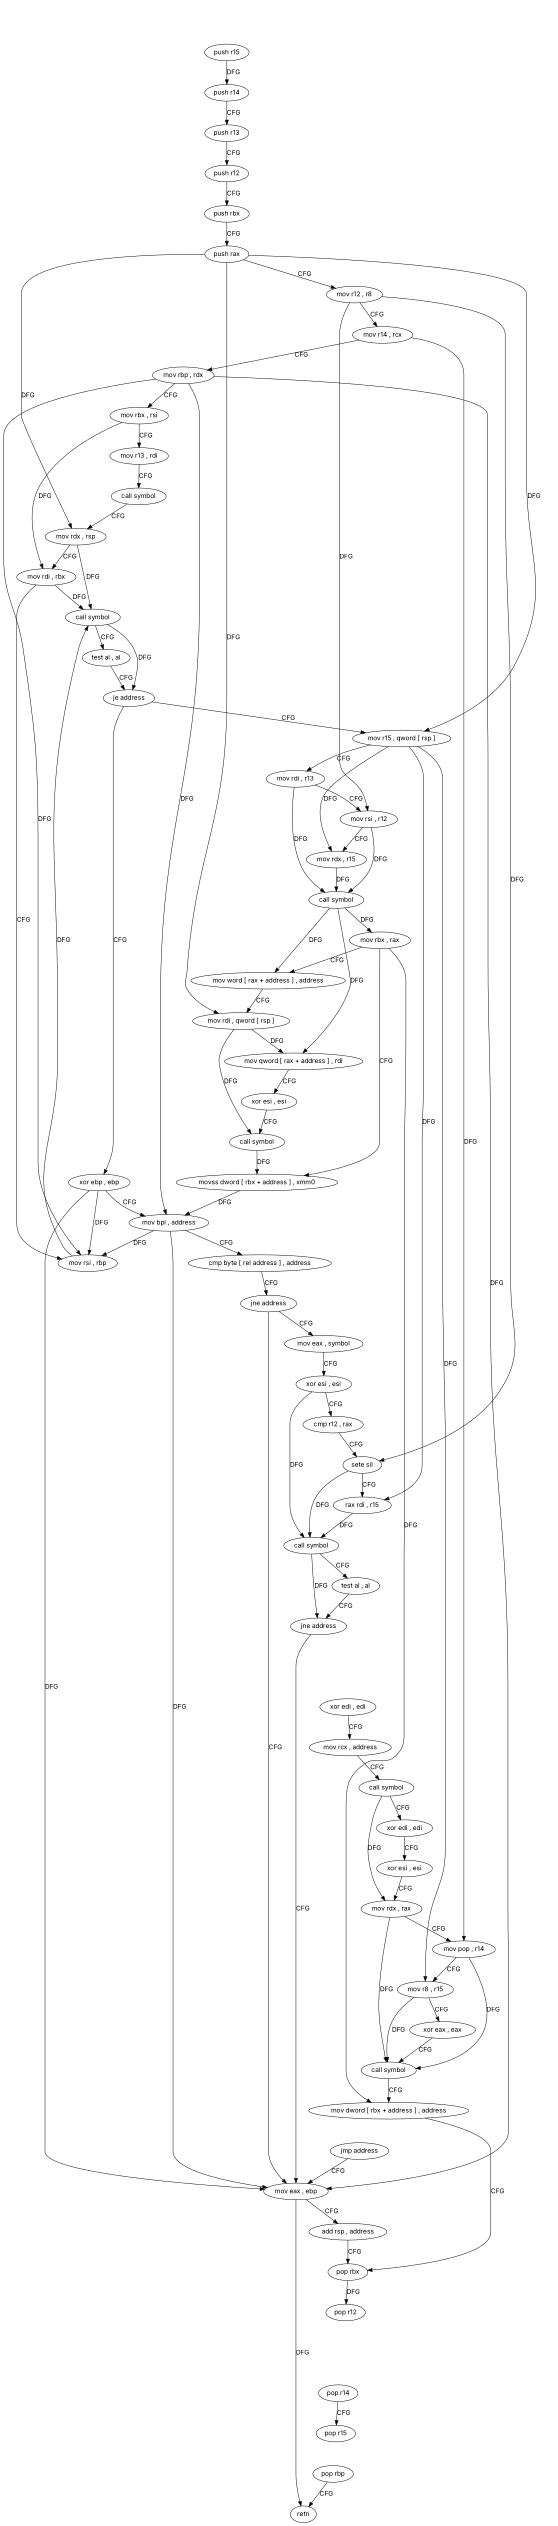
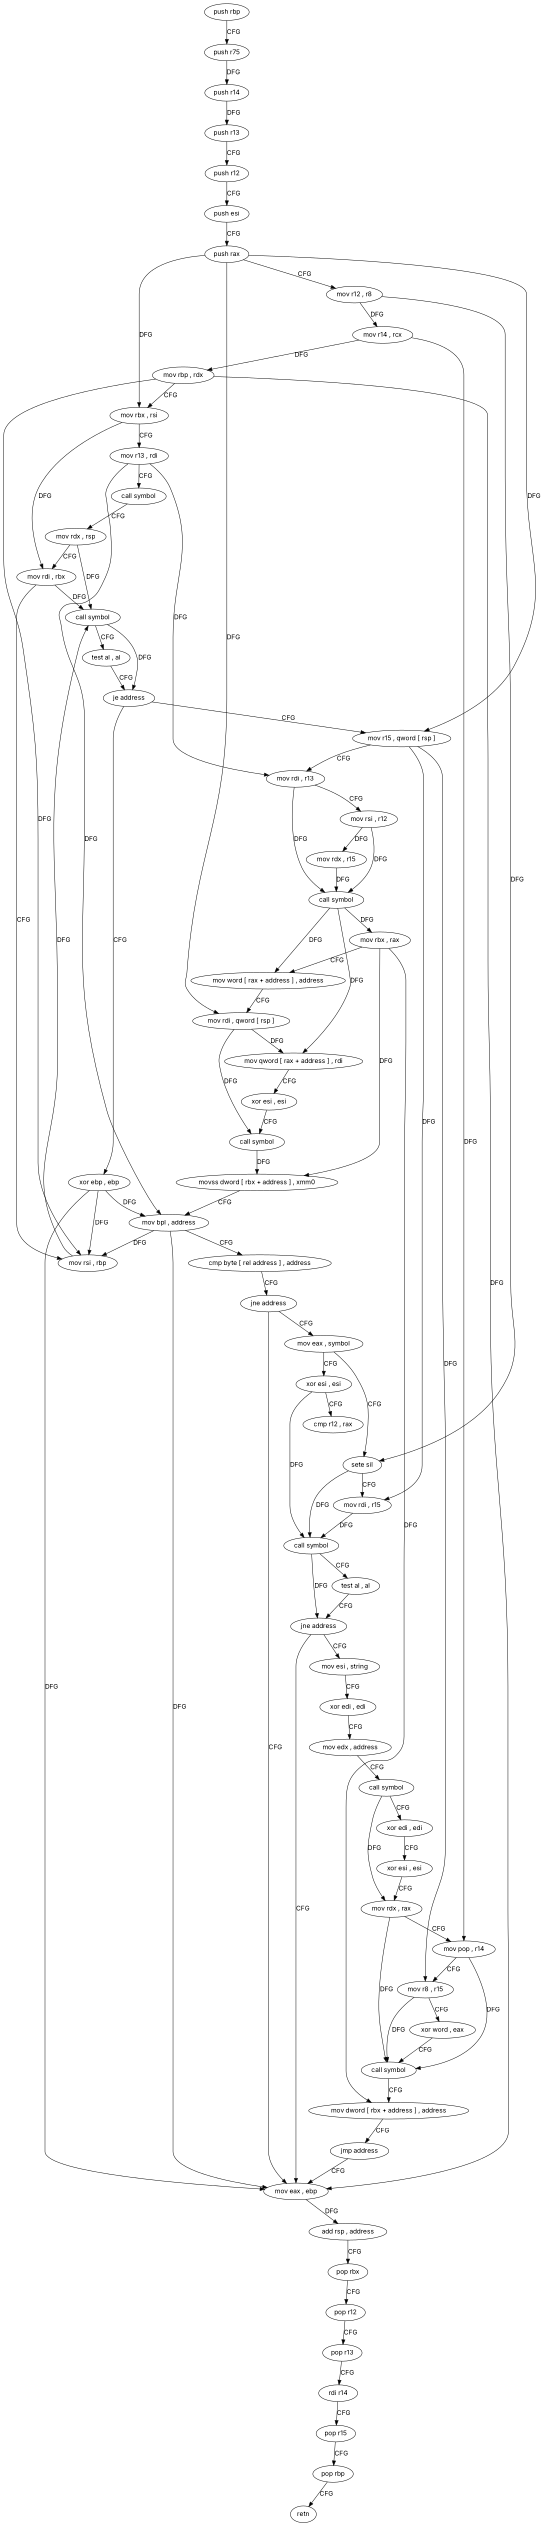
none -> (227, 12)
(227, 52) -> (227, 52)
(234, 113) -> (234, 113)
(227, 214) -> (227, 214)
(377, 315) -> (377, 315)
(21, 316) -> (139, 307)
(302, 355) -> (302, 355)
(340, 558) -> none
none -> (173, 647)
(333, 785) -> none
(181, 796) -> (84, 824)
(361, 839) -> (361, 839)
(386, 1061) -> (386, 1061)
(130, 1203) -> (130, 1203)
(225, 1203) -> (225, 1203)
(346, 1443) -> (366, 1397)
(362, 1505) -> (362, 1505)
none -> (345, 1667)
(350, 1747) -> (350, 1747)
(443, 2030) -> (443, 2030)
(332, 2212) -> (332, 2212)
(491, 2218) -> (375, 2129)
(353, 2292) -> (353, 2292)
(296, 2351) -> none
none -> (342, 2353)
(338, 2393) -> (338, 2393)
none -> (335, 2451)
